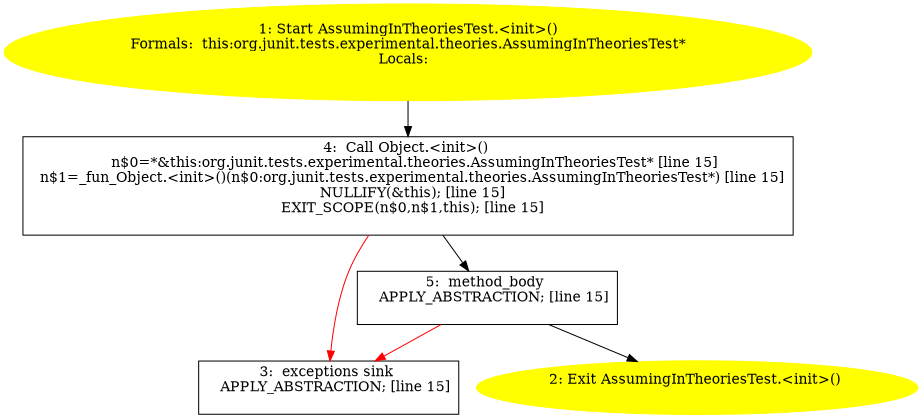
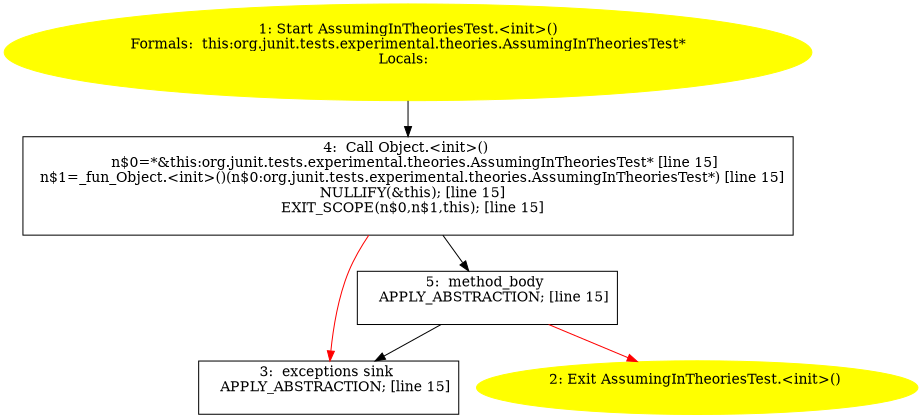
(413, 340) -> (413, 340)
(588, 341) -> (588, 341)
